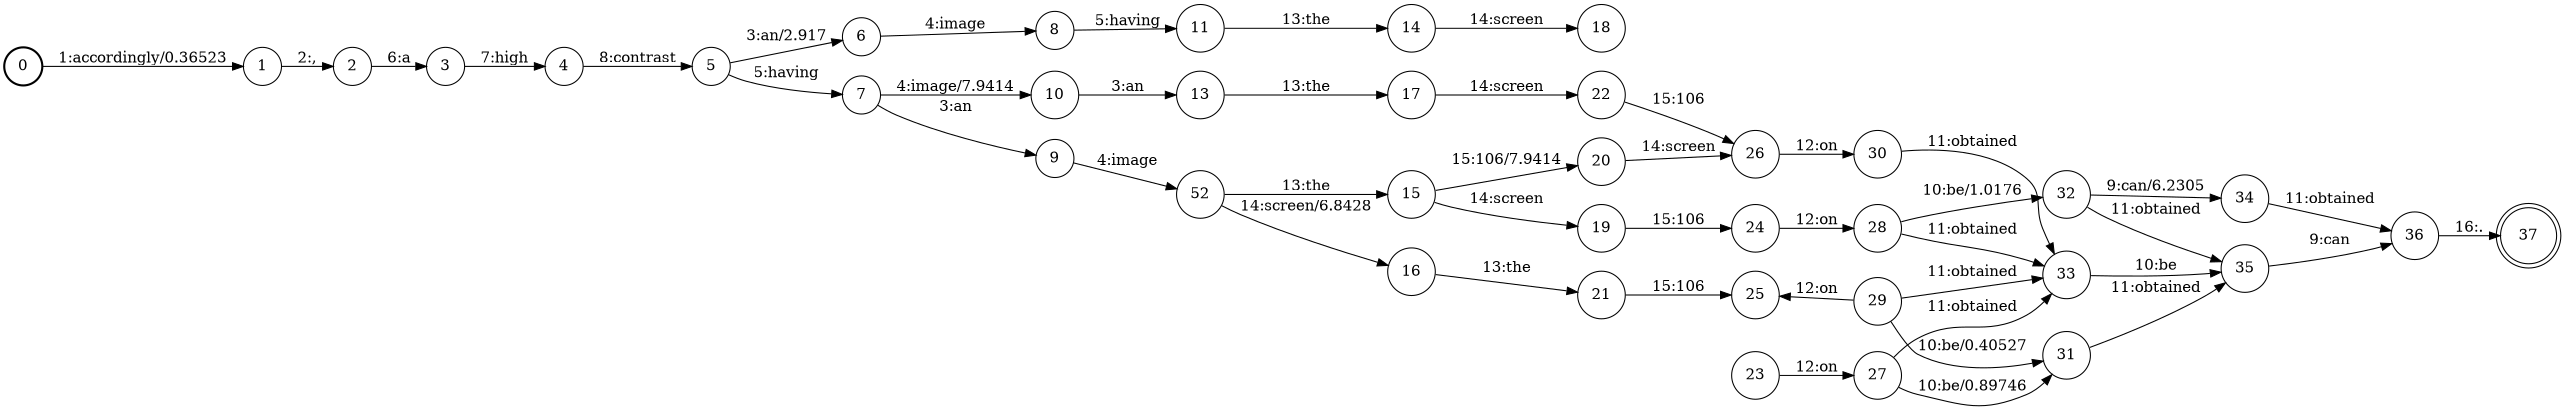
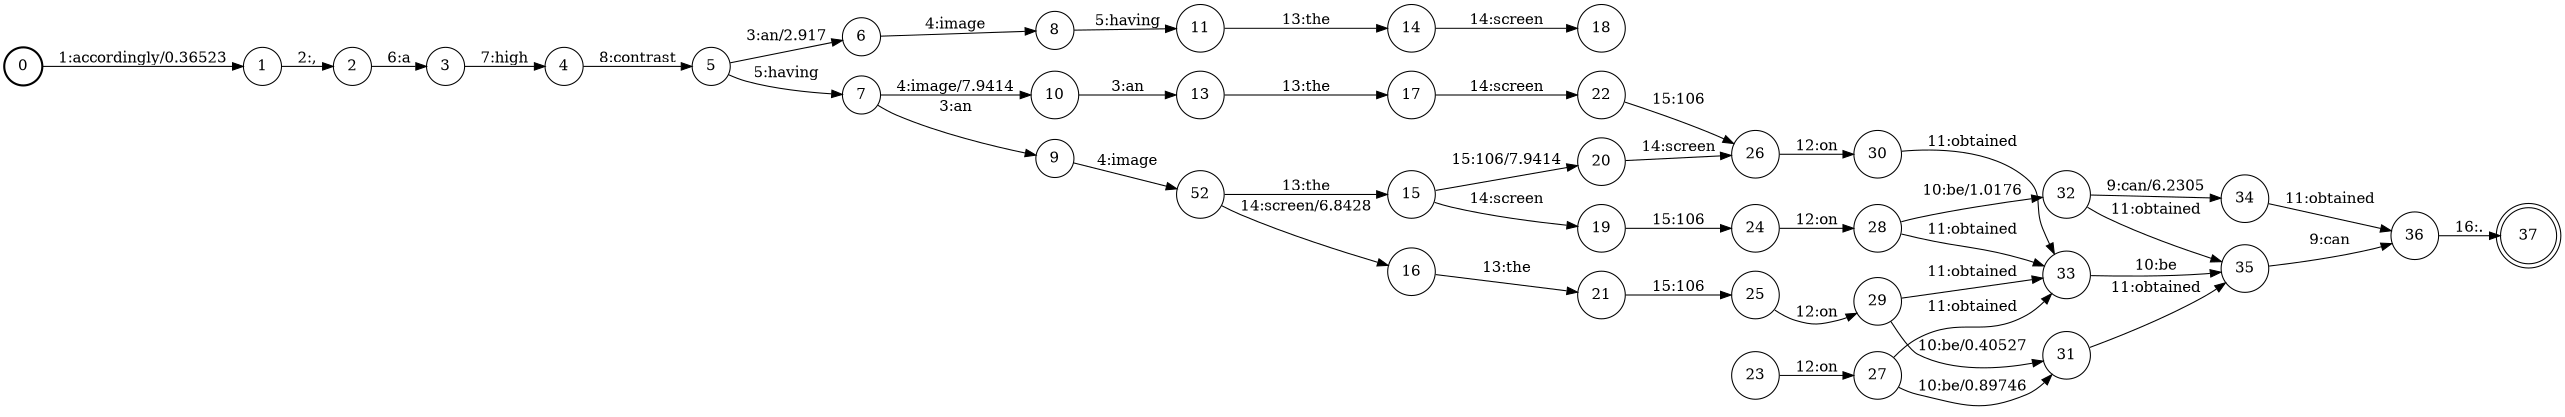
(1822, 298) -> (1810, 324)
